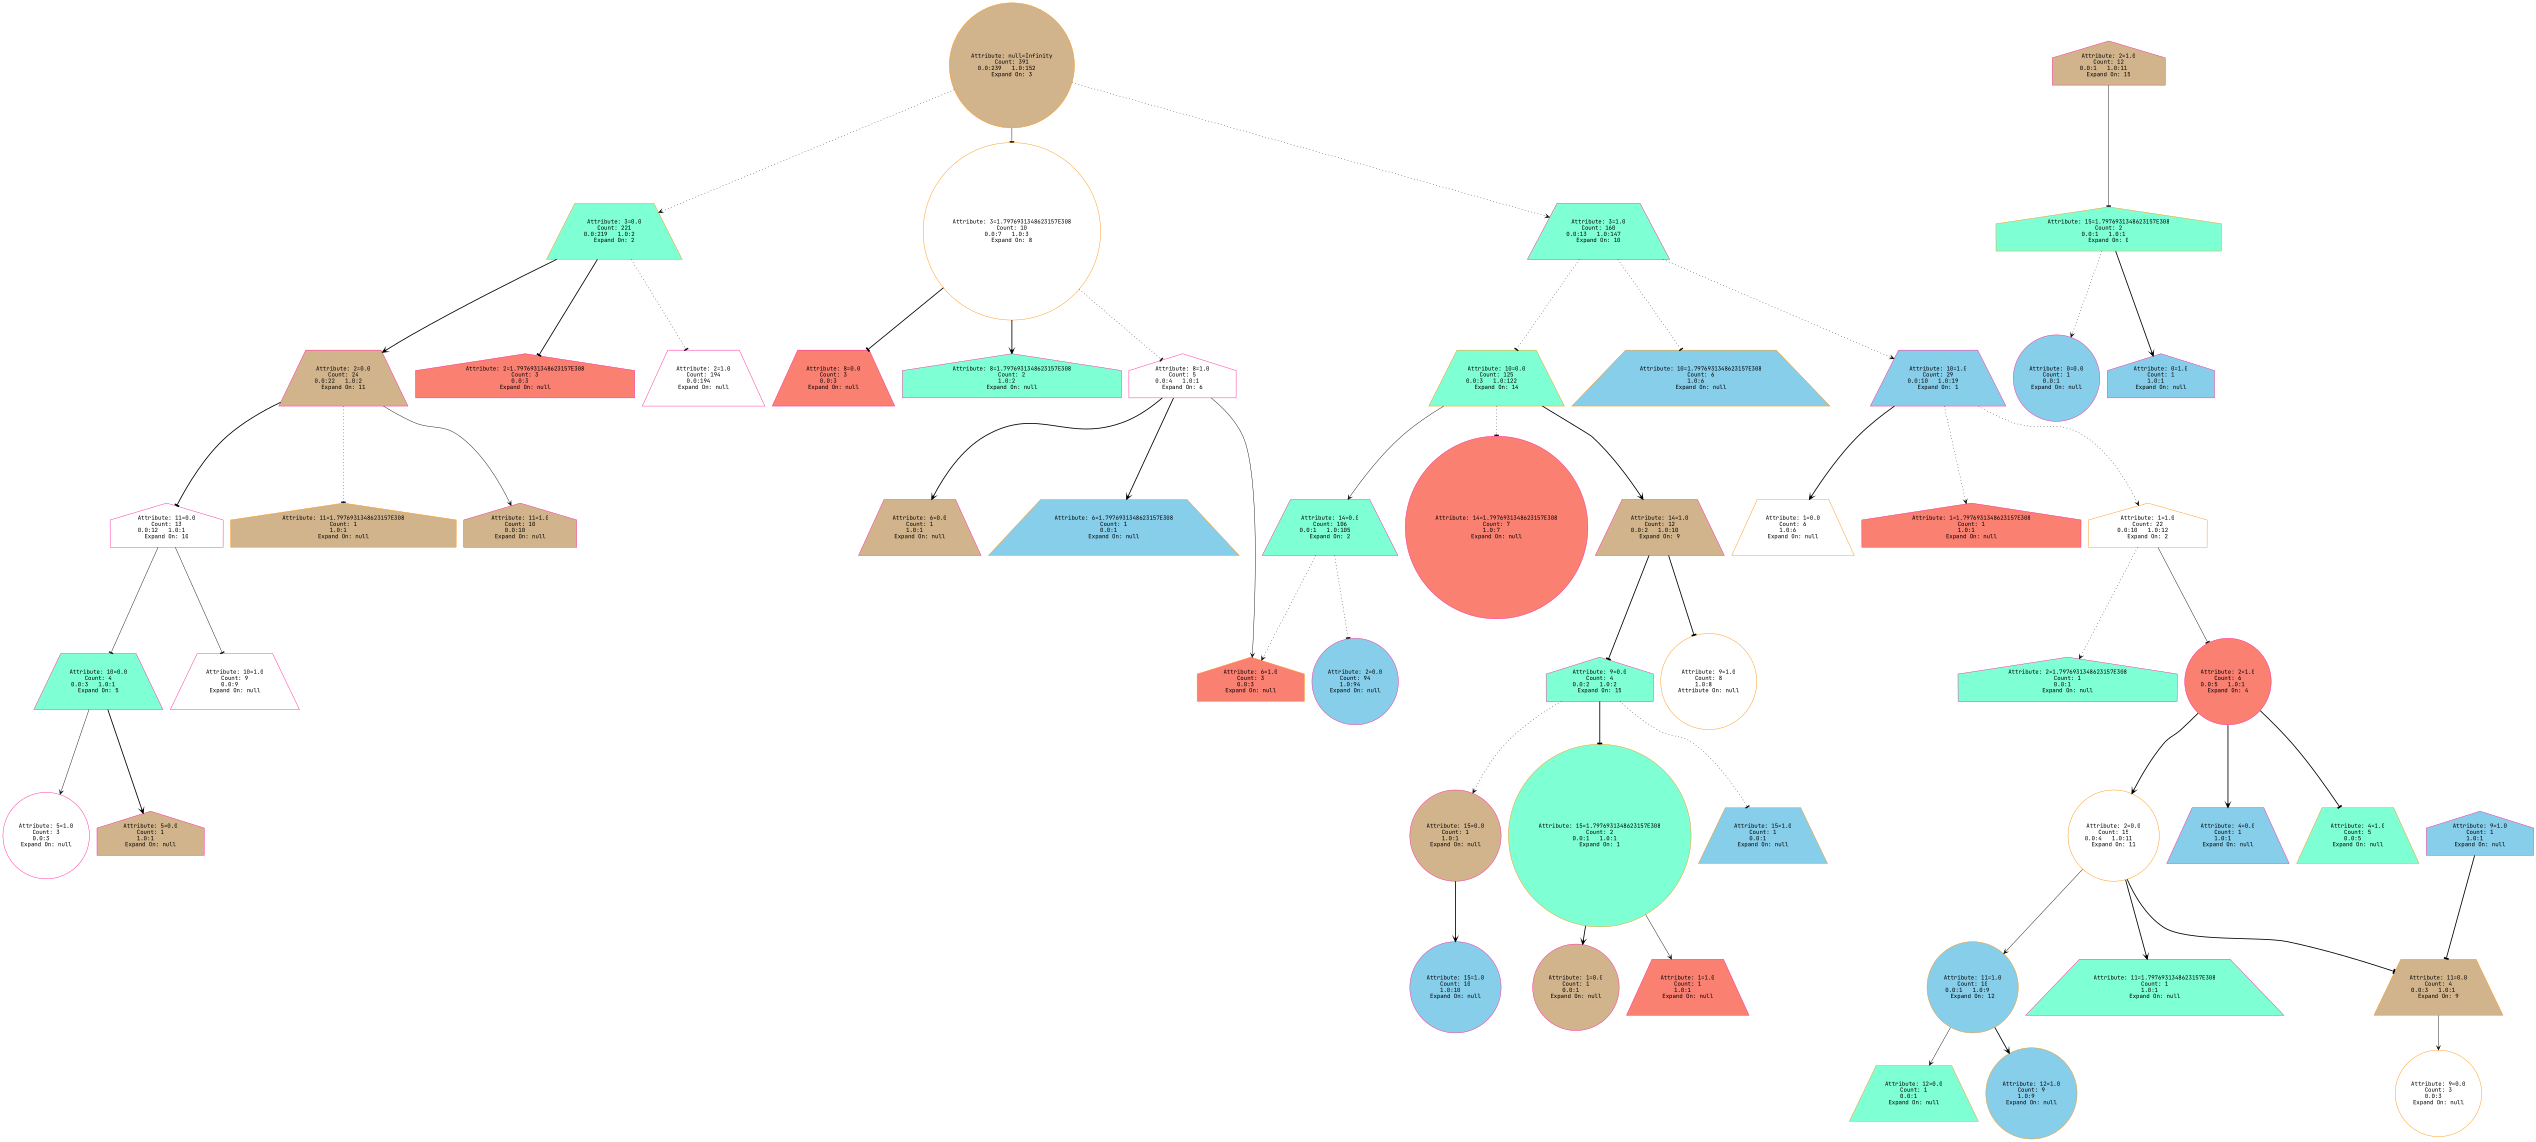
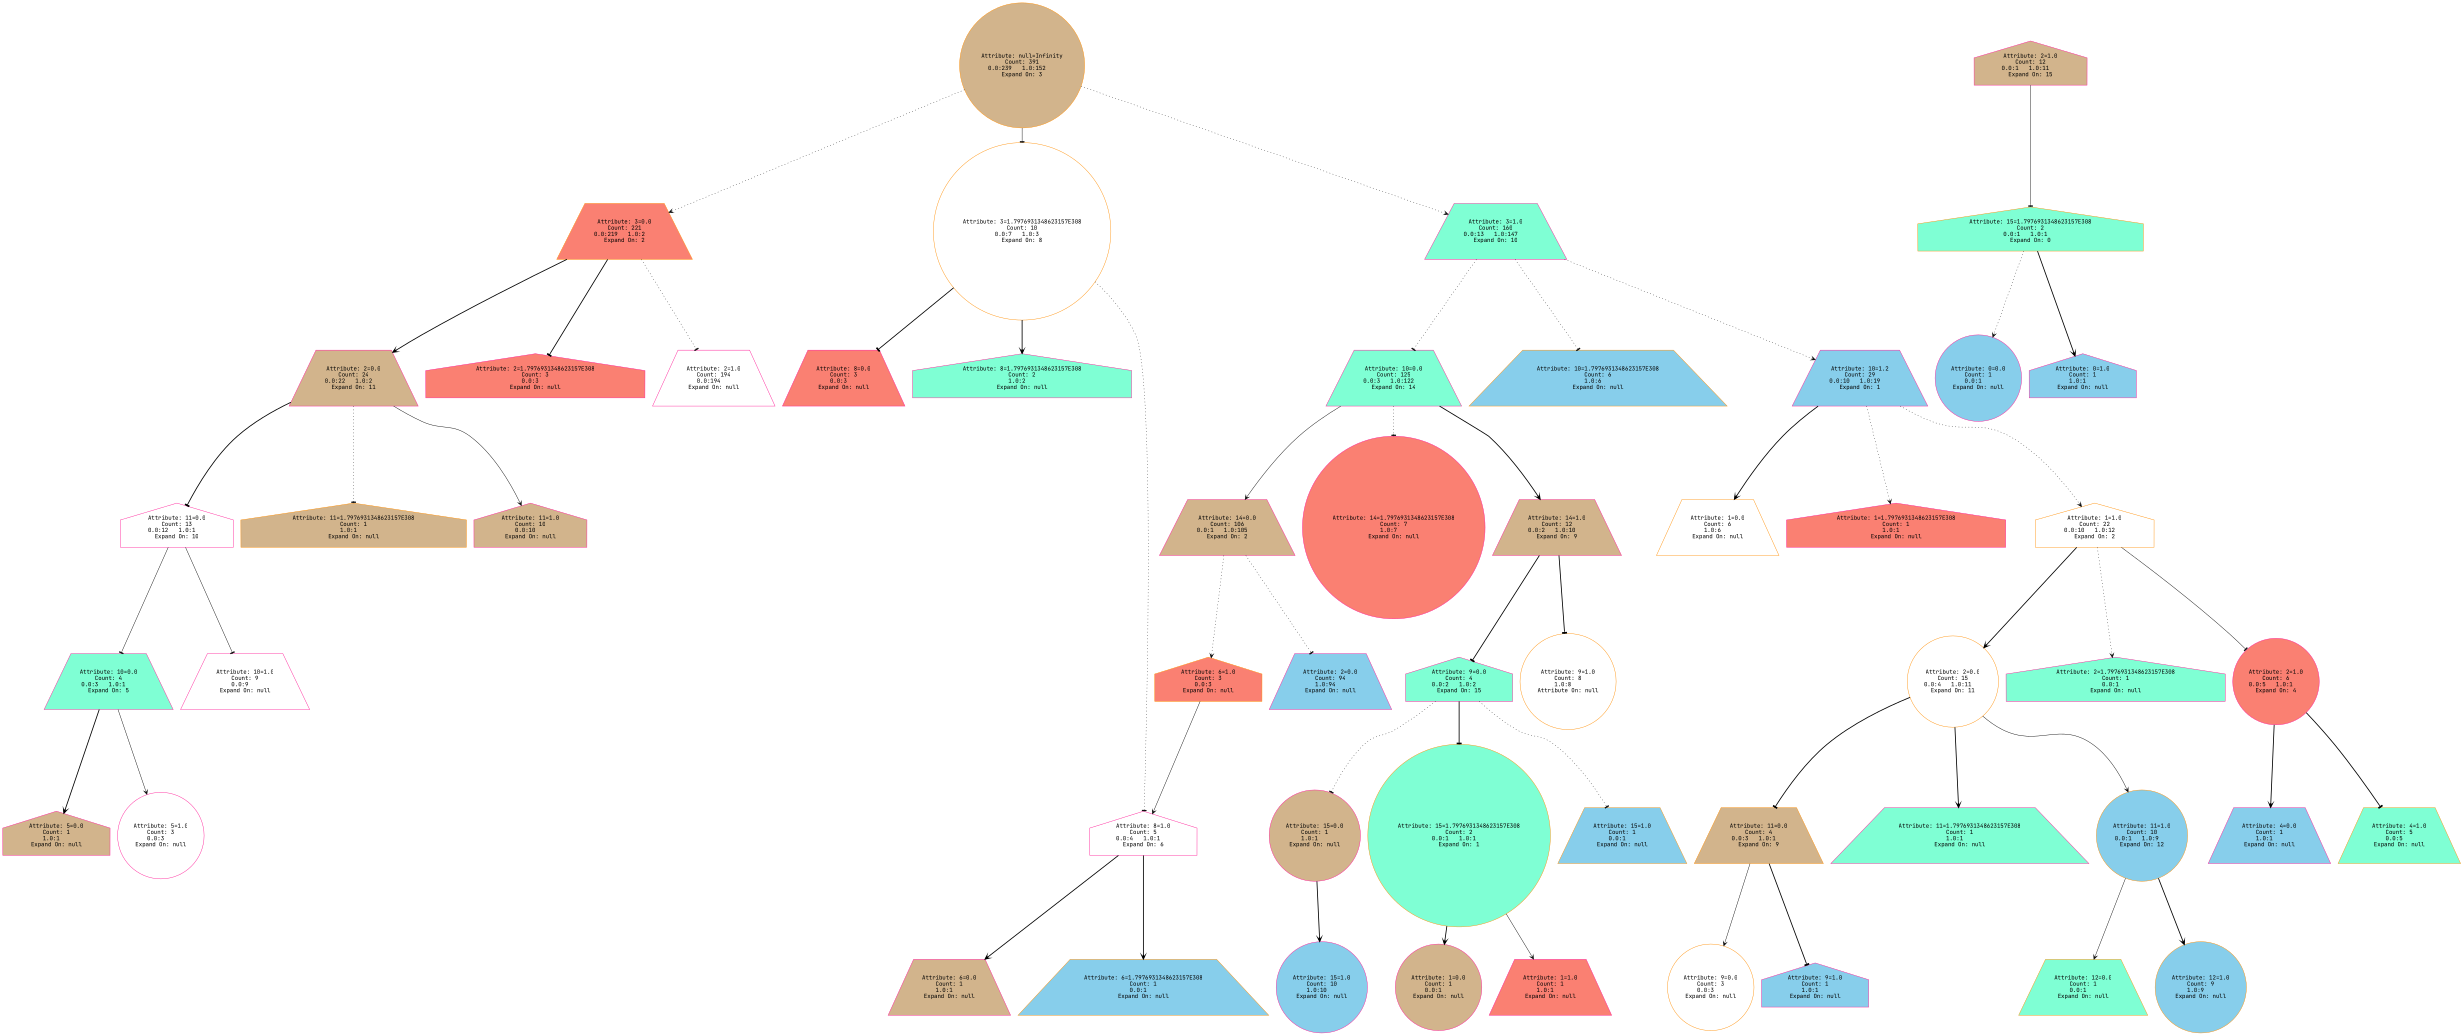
(614, 231) -> (625, 231)
(1497, 378) -> (1394, 378)
(1938, 378) -> (1860, 378)
(1255, 519) -> (1177, 756)
(1330, 527) -> (1227, 527)
(1355, 682) -> (1330, 682)
(1511, 738) -> (1376, 737)
(2161, 747) -> (2032, 596)
(2461, 906) -> (1788, 914)
